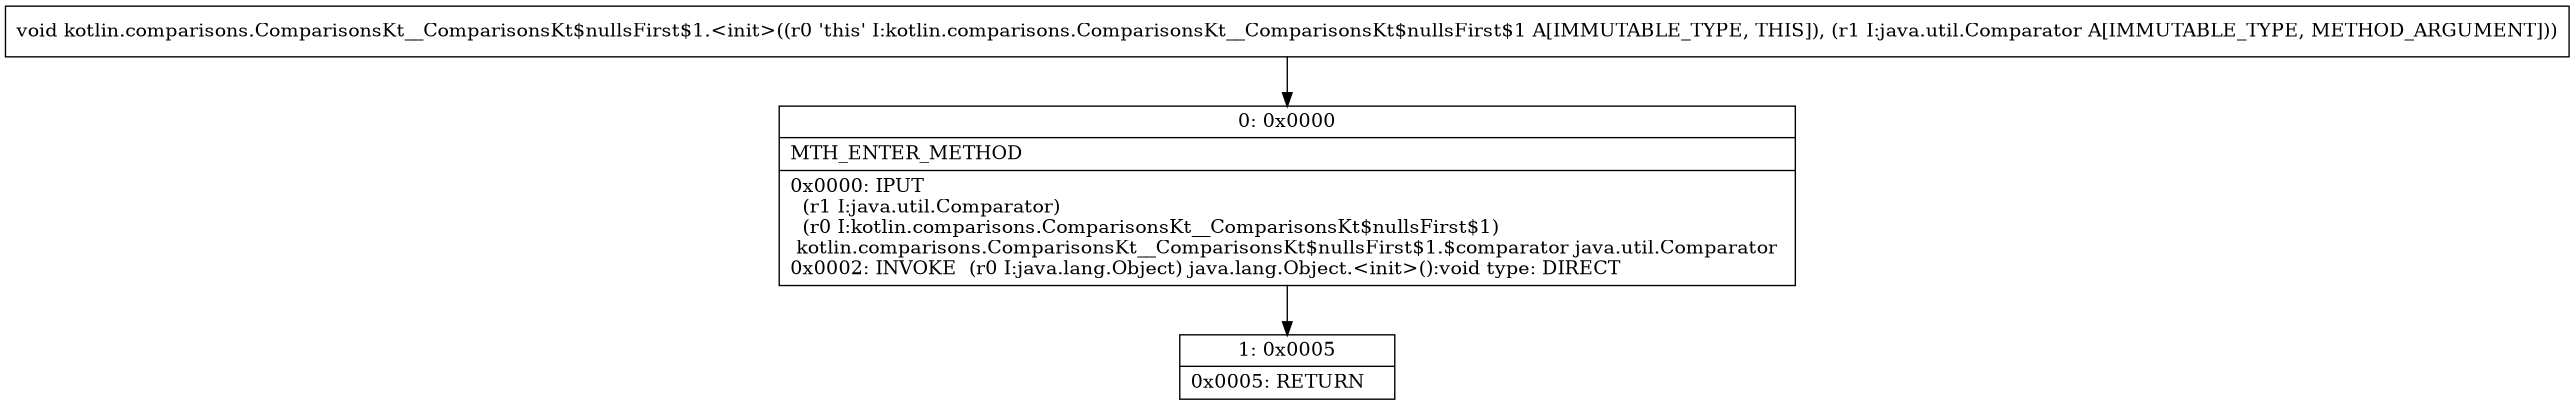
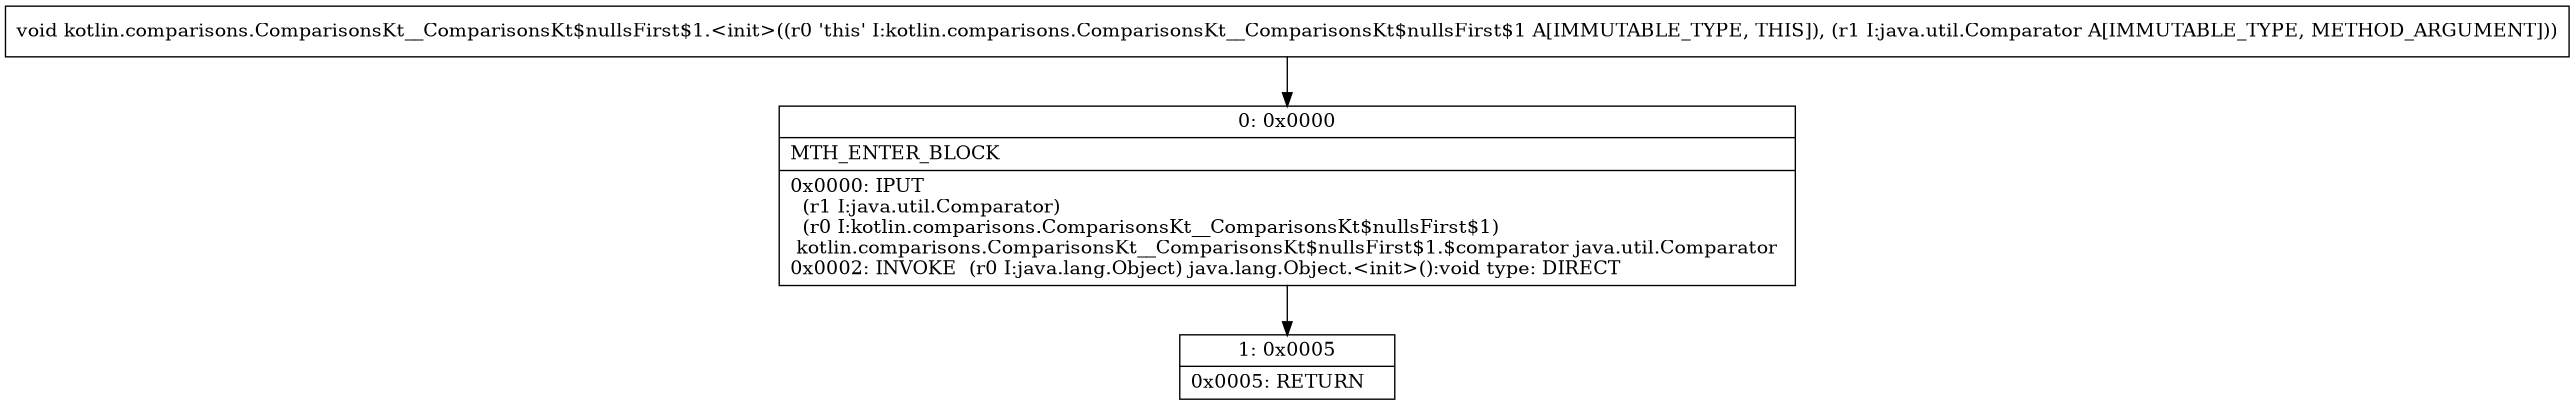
(907, 153) -> (896, 153)
